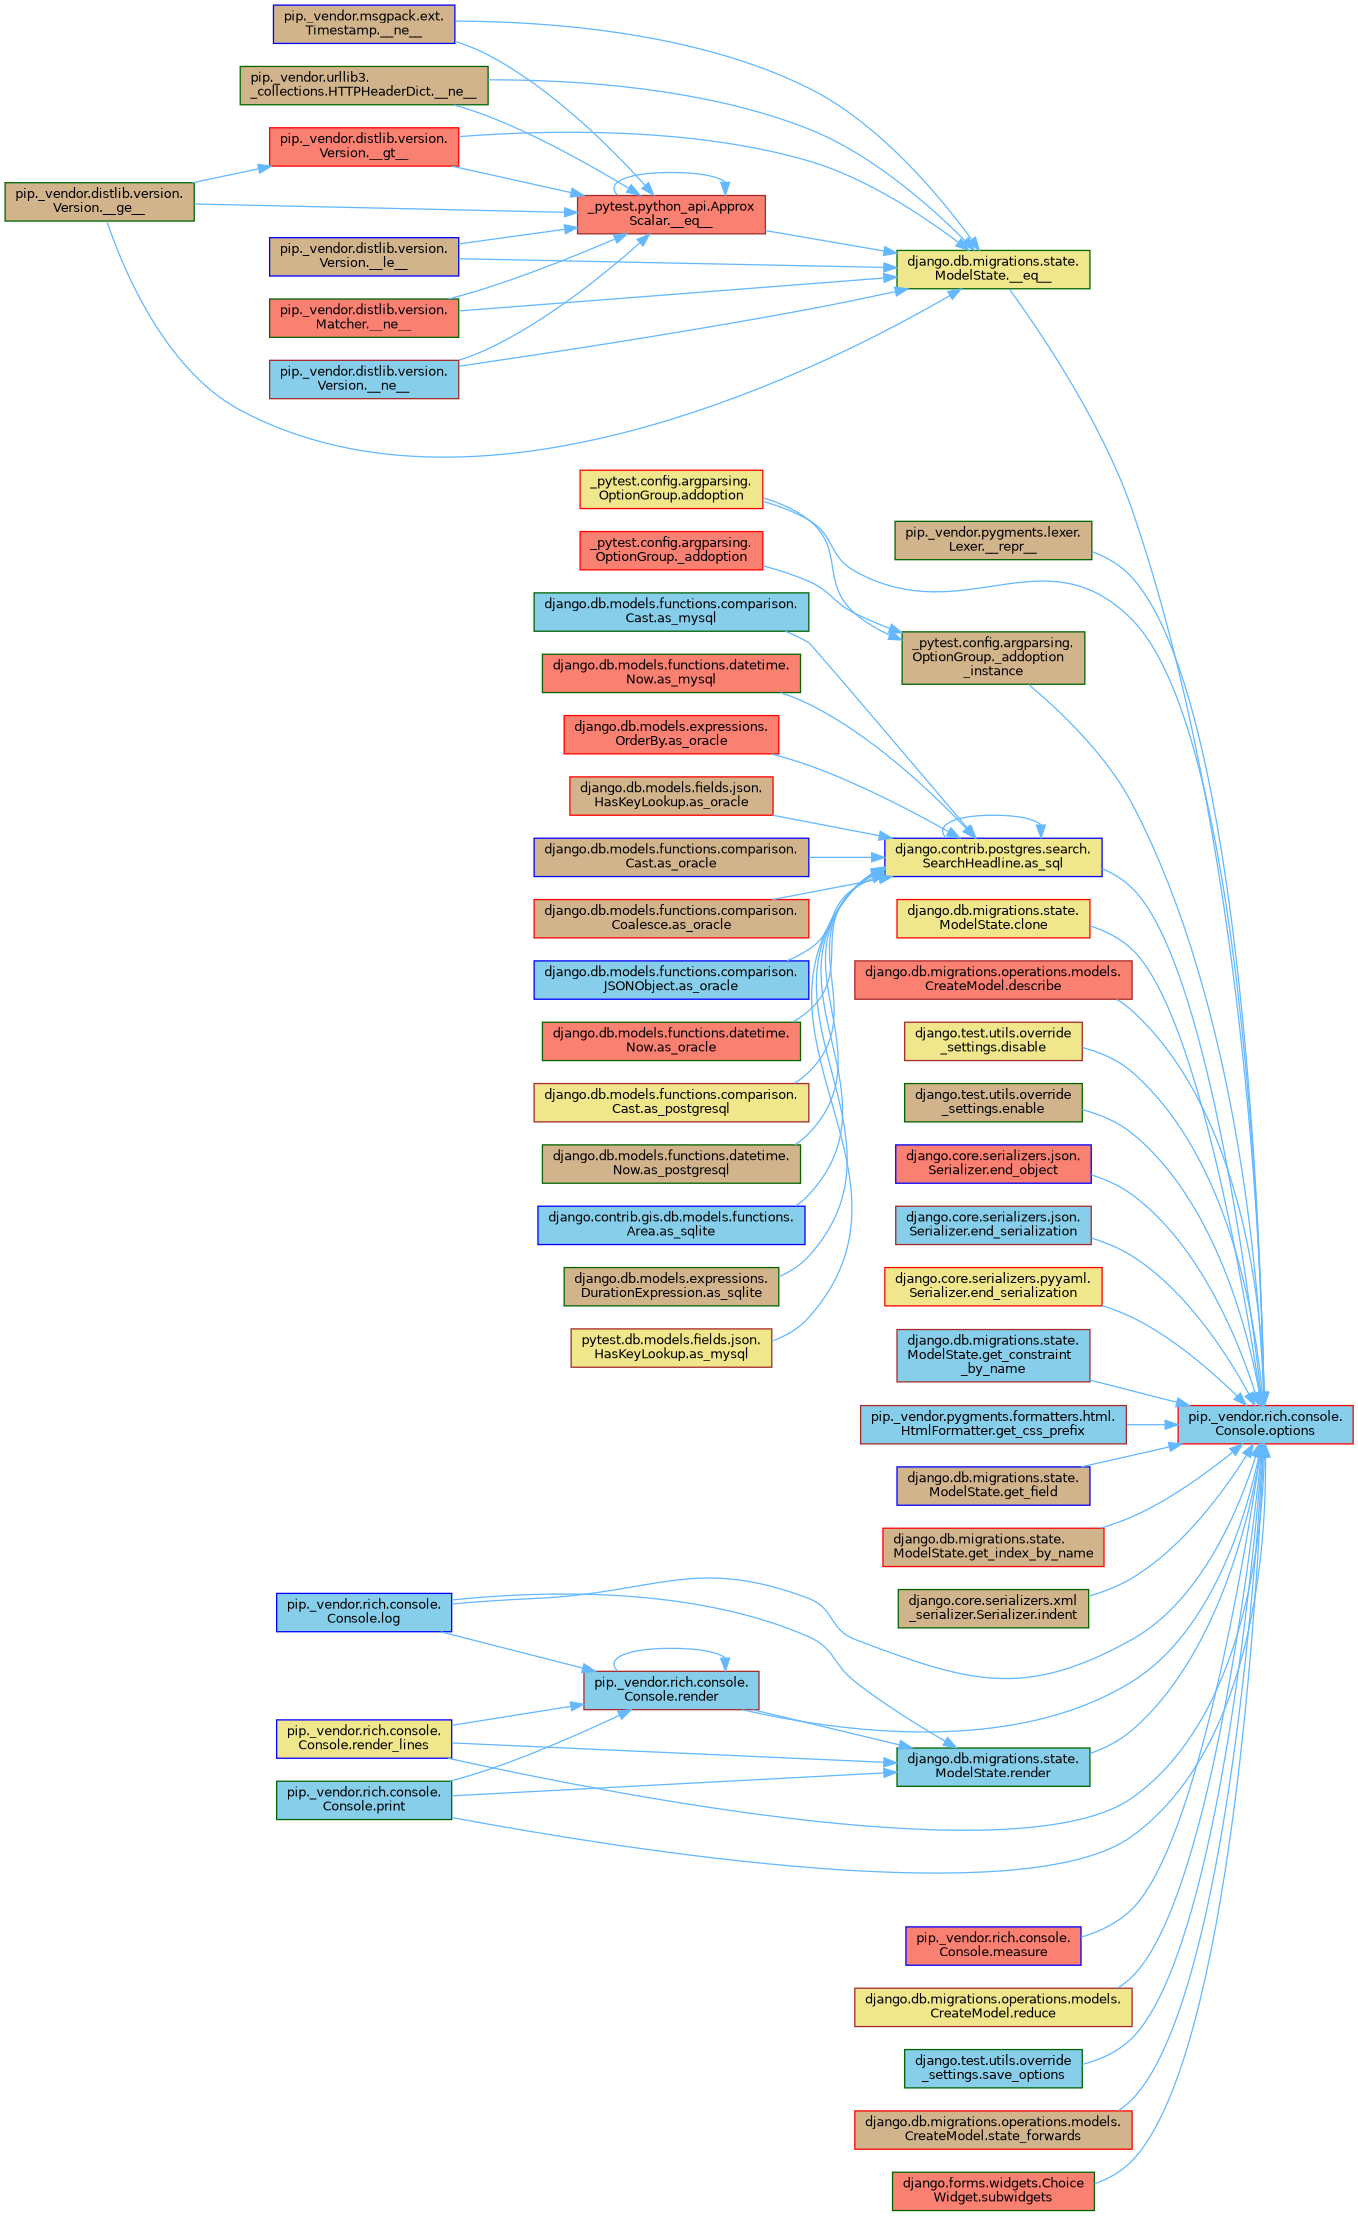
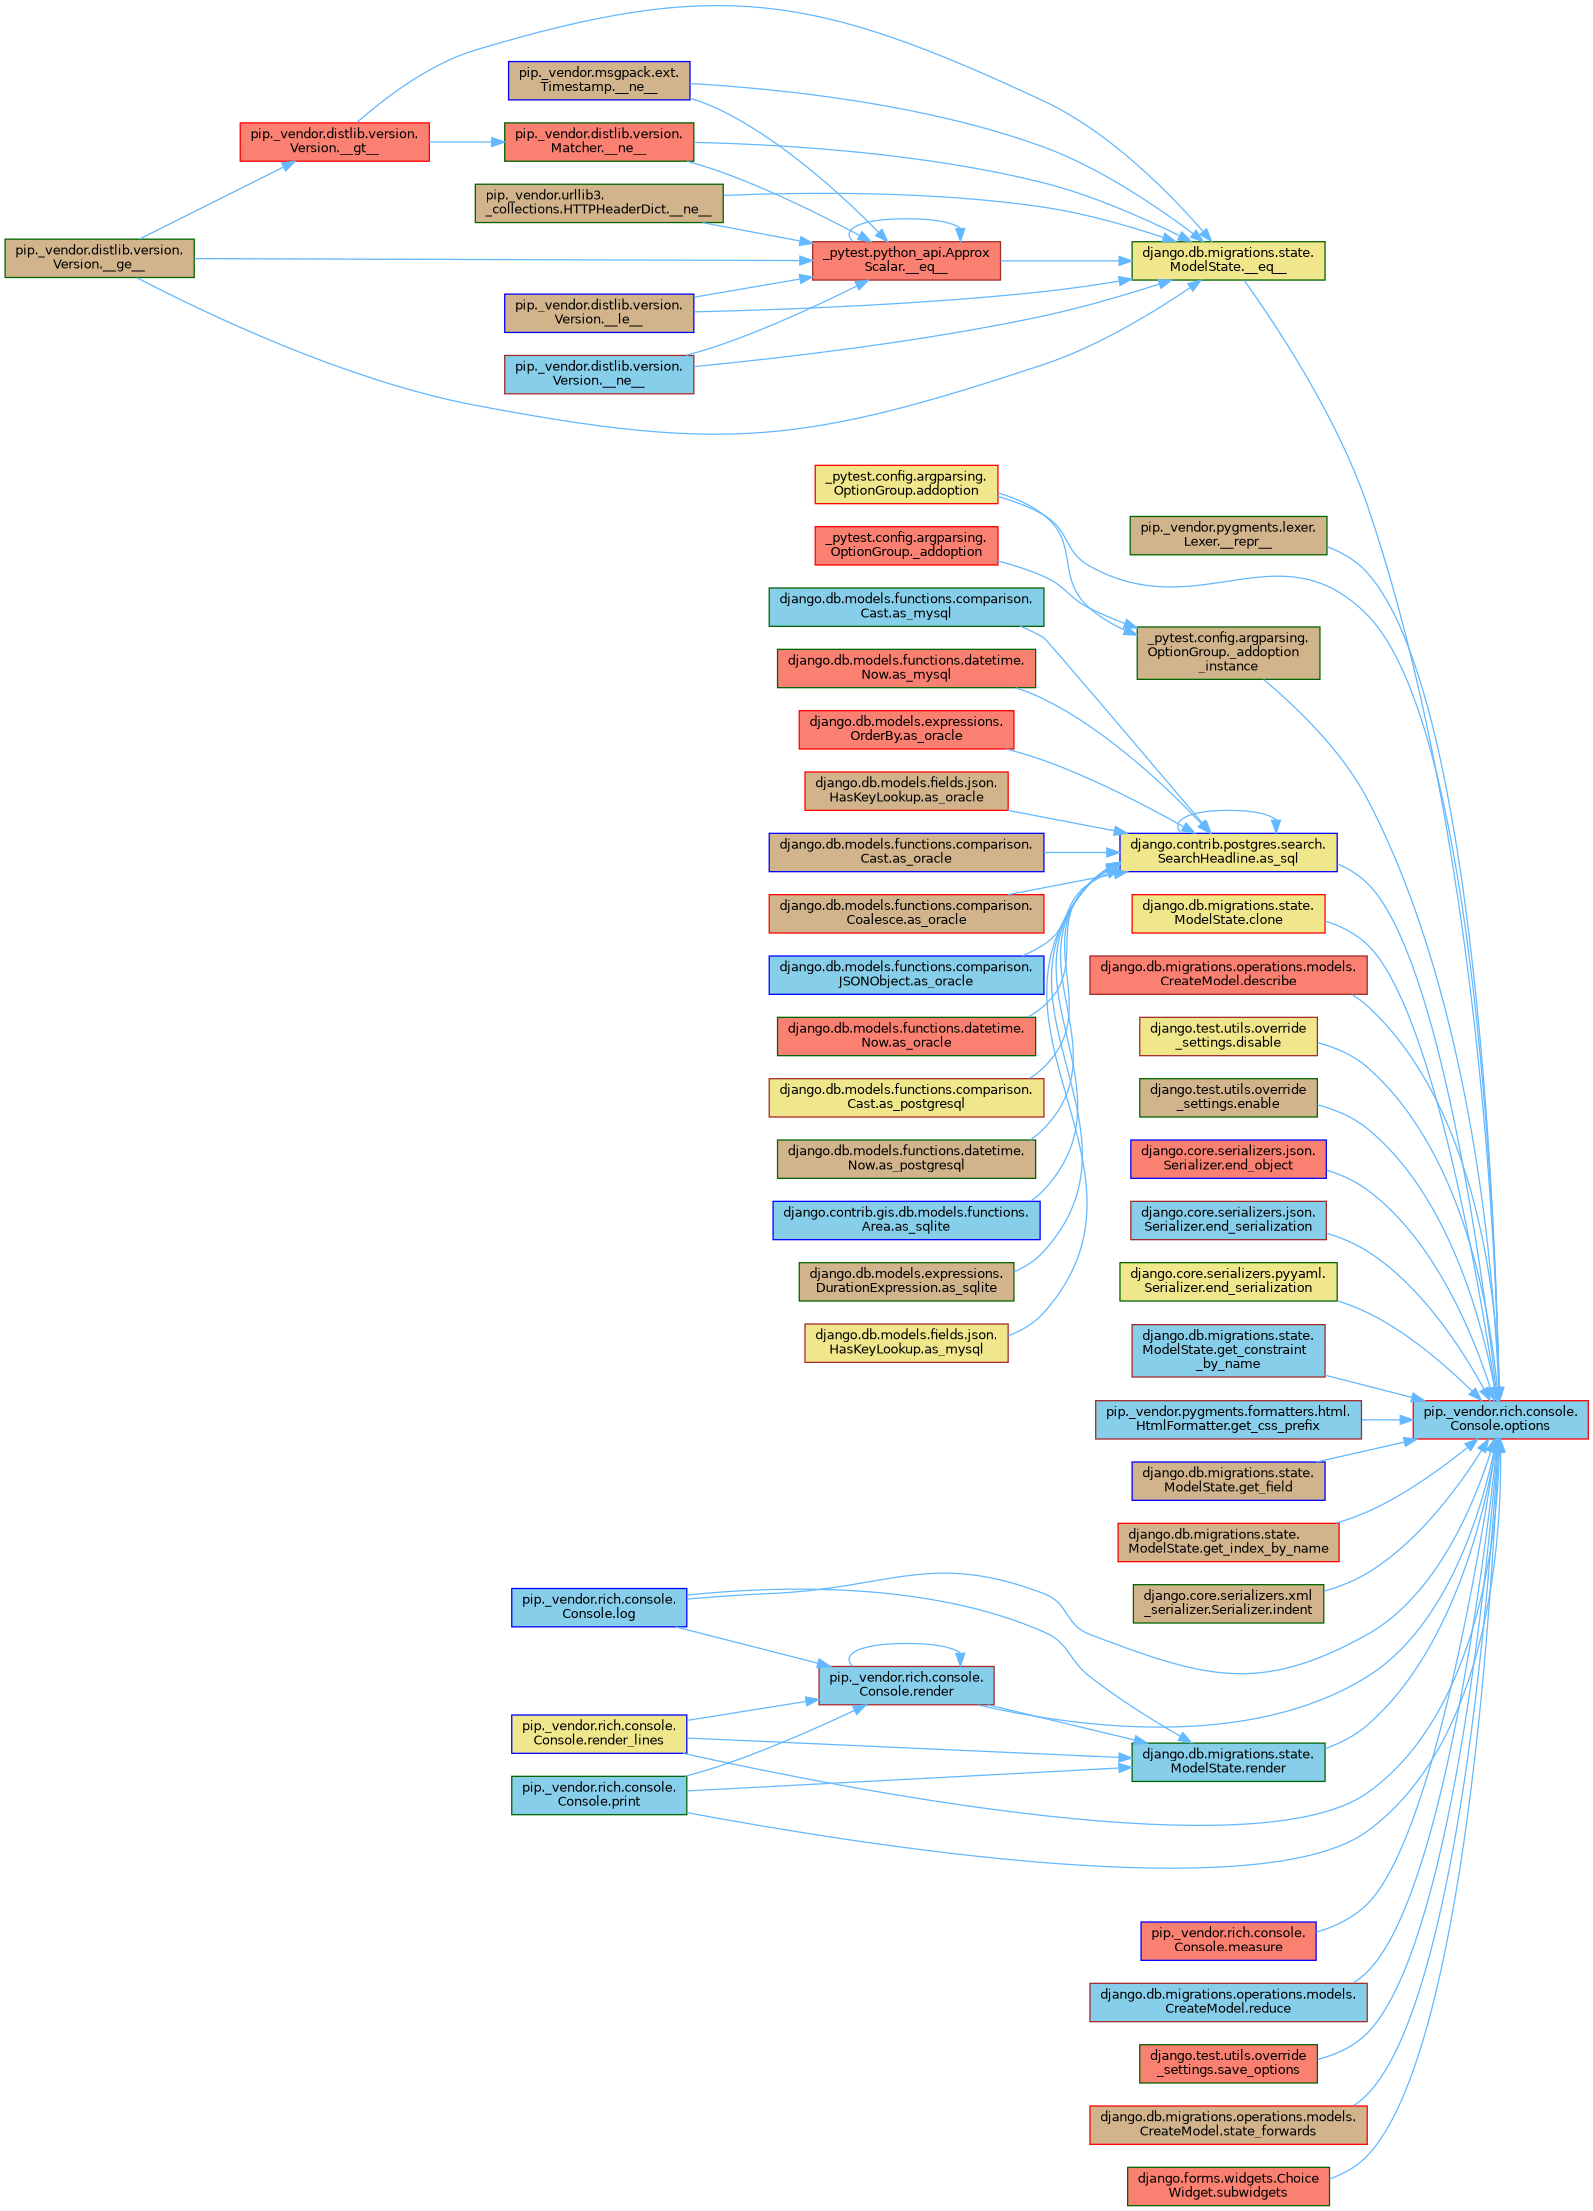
(512, 179) -> (460, 142)
(993, 1287) -> (1229, 1282)
(671, 1348) -> (907, 1343)
(993, 2007) -> (1229, 2003)
(993, 2069) -> (1229, 2064)
